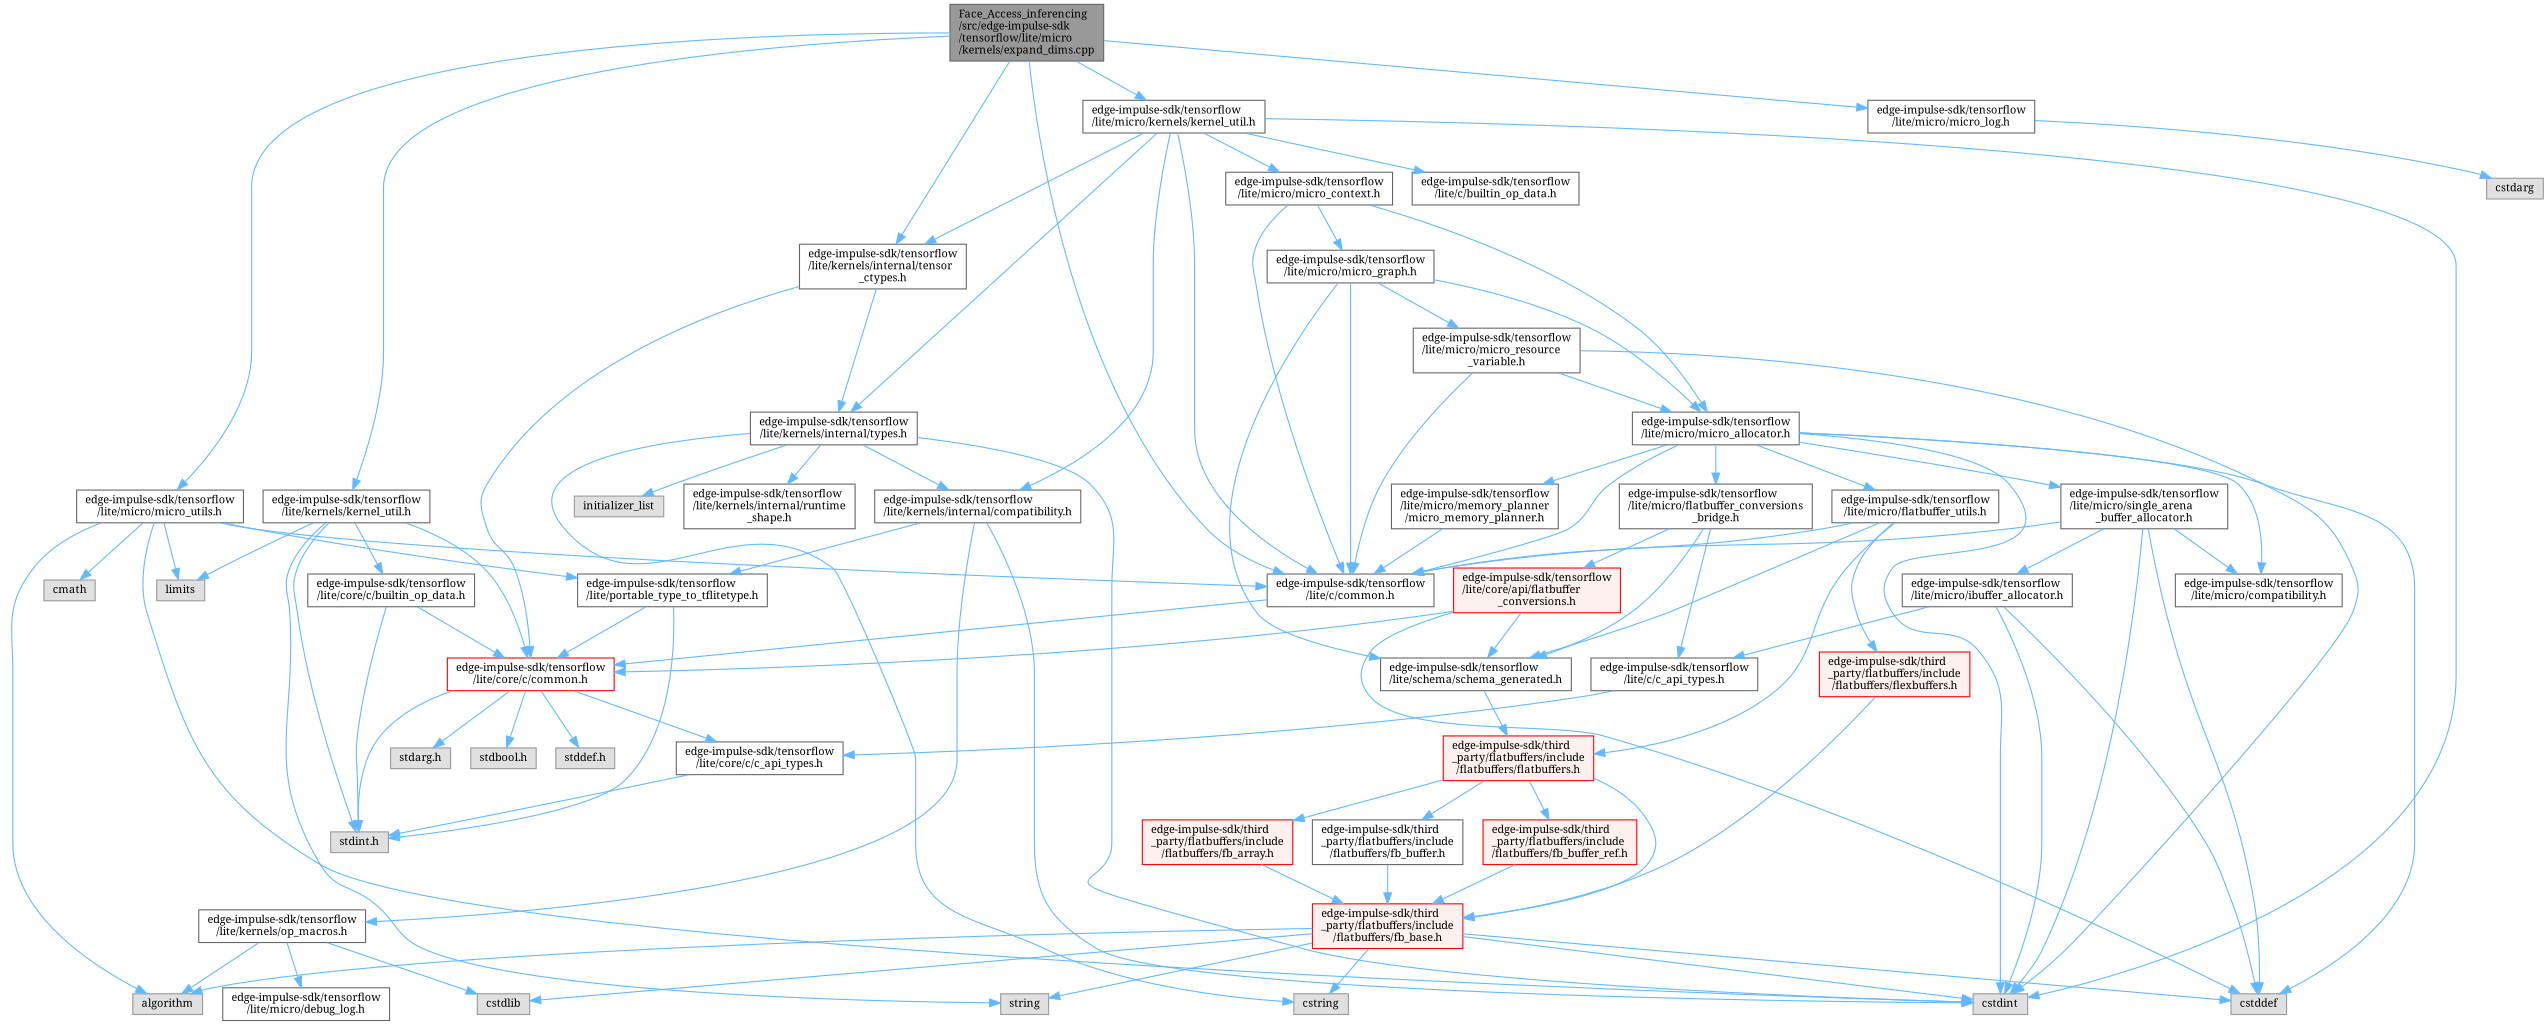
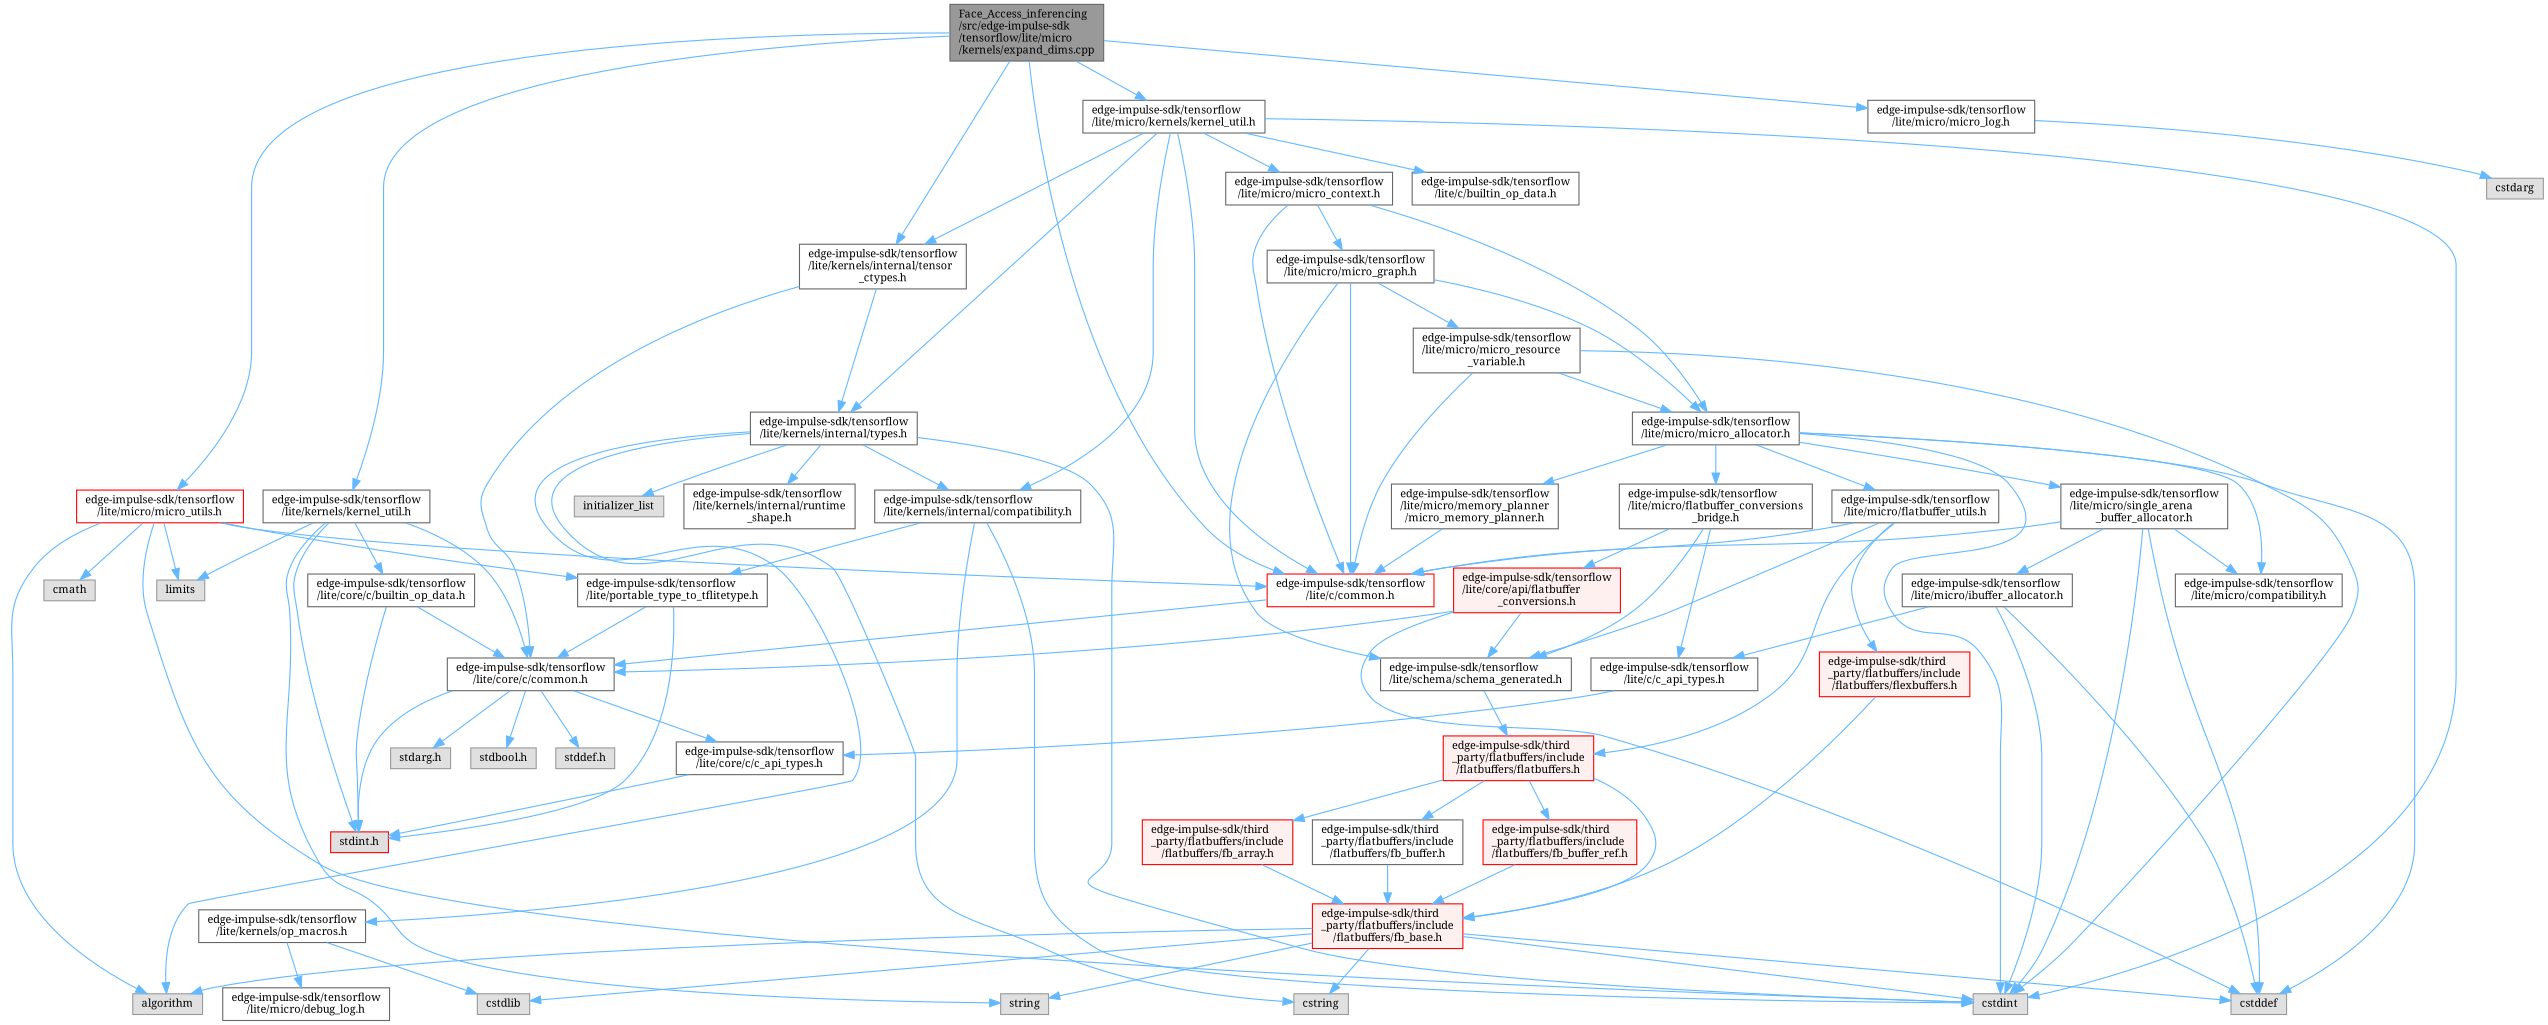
(160, 506) -> (160, 506)
(1563, 531) -> none
(1351, 590) -> (1351, 590)
(531, 674) -> (531, 674)
(360, 842) -> (360, 842)
(225, 965) -> (847, 782)
